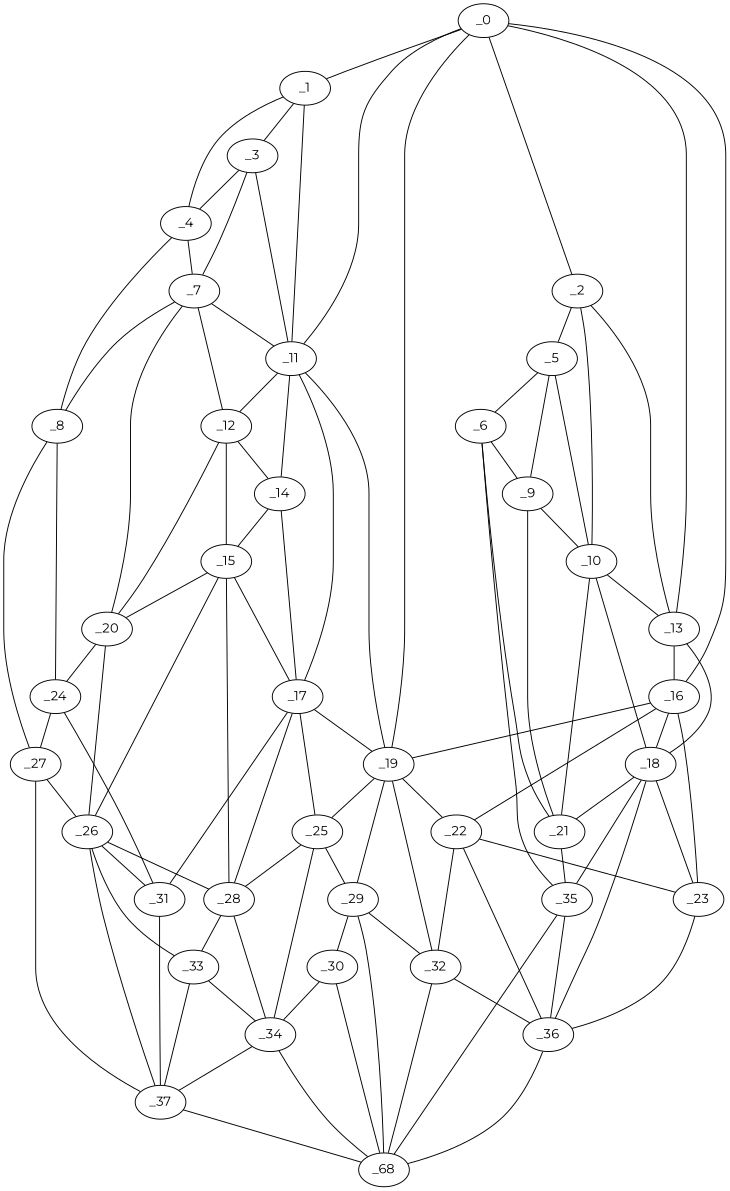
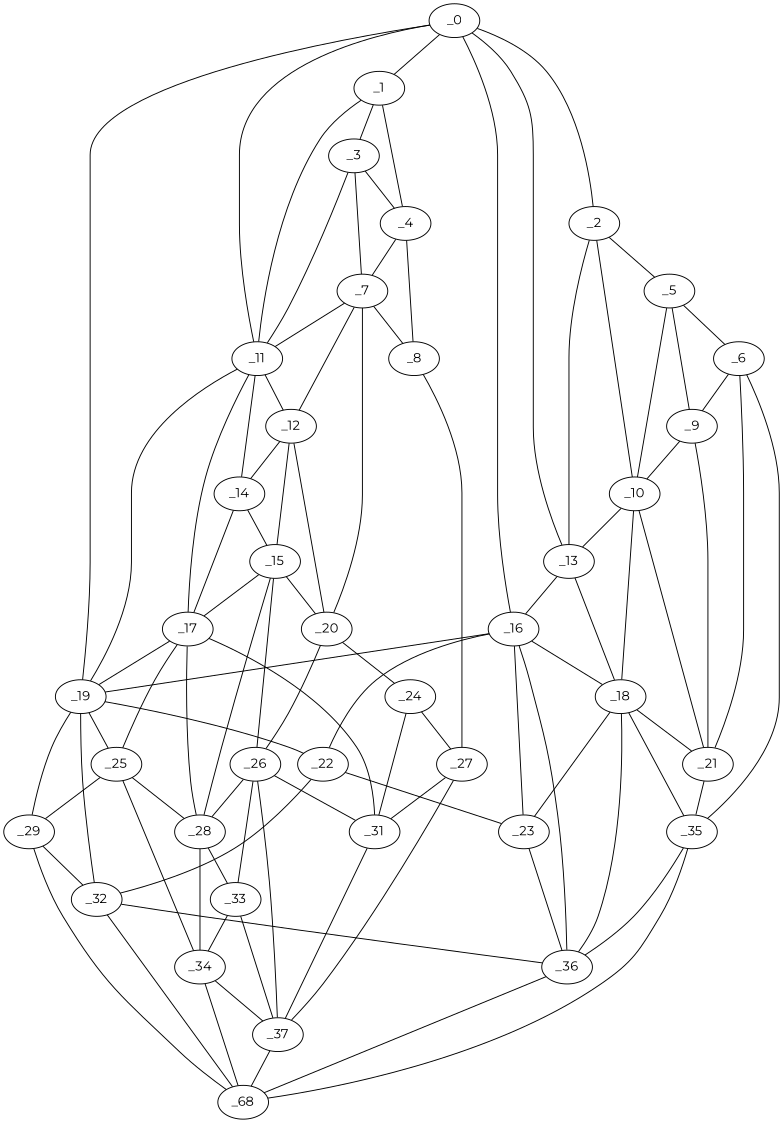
(56, 561) -> none
(62, 798) -> (414, 801)
(502, 933) -> (556, 804)
(332, 967) -> none
